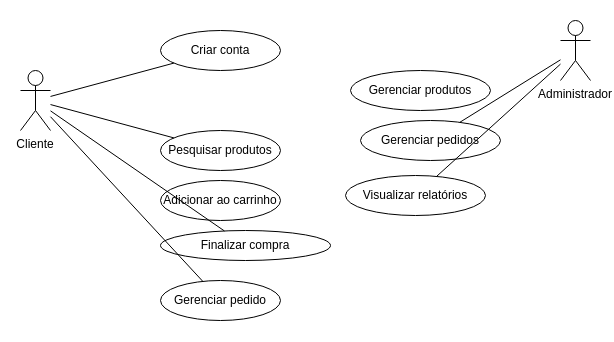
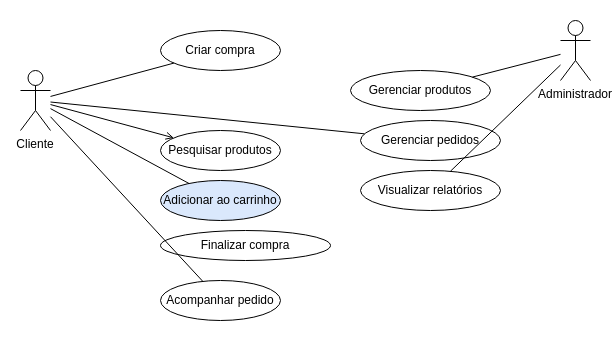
(221, 51) -> (221, 51)
none -> (516, 66)
(510, 91) -> none
(169, 137) -> (169, 137)
none -> (119, 146)
(137, 171) -> (207, 118)
(416, 196) -> (431, 191)
(221, 201) -> (221, 201)
(221, 301) -> (221, 301)
